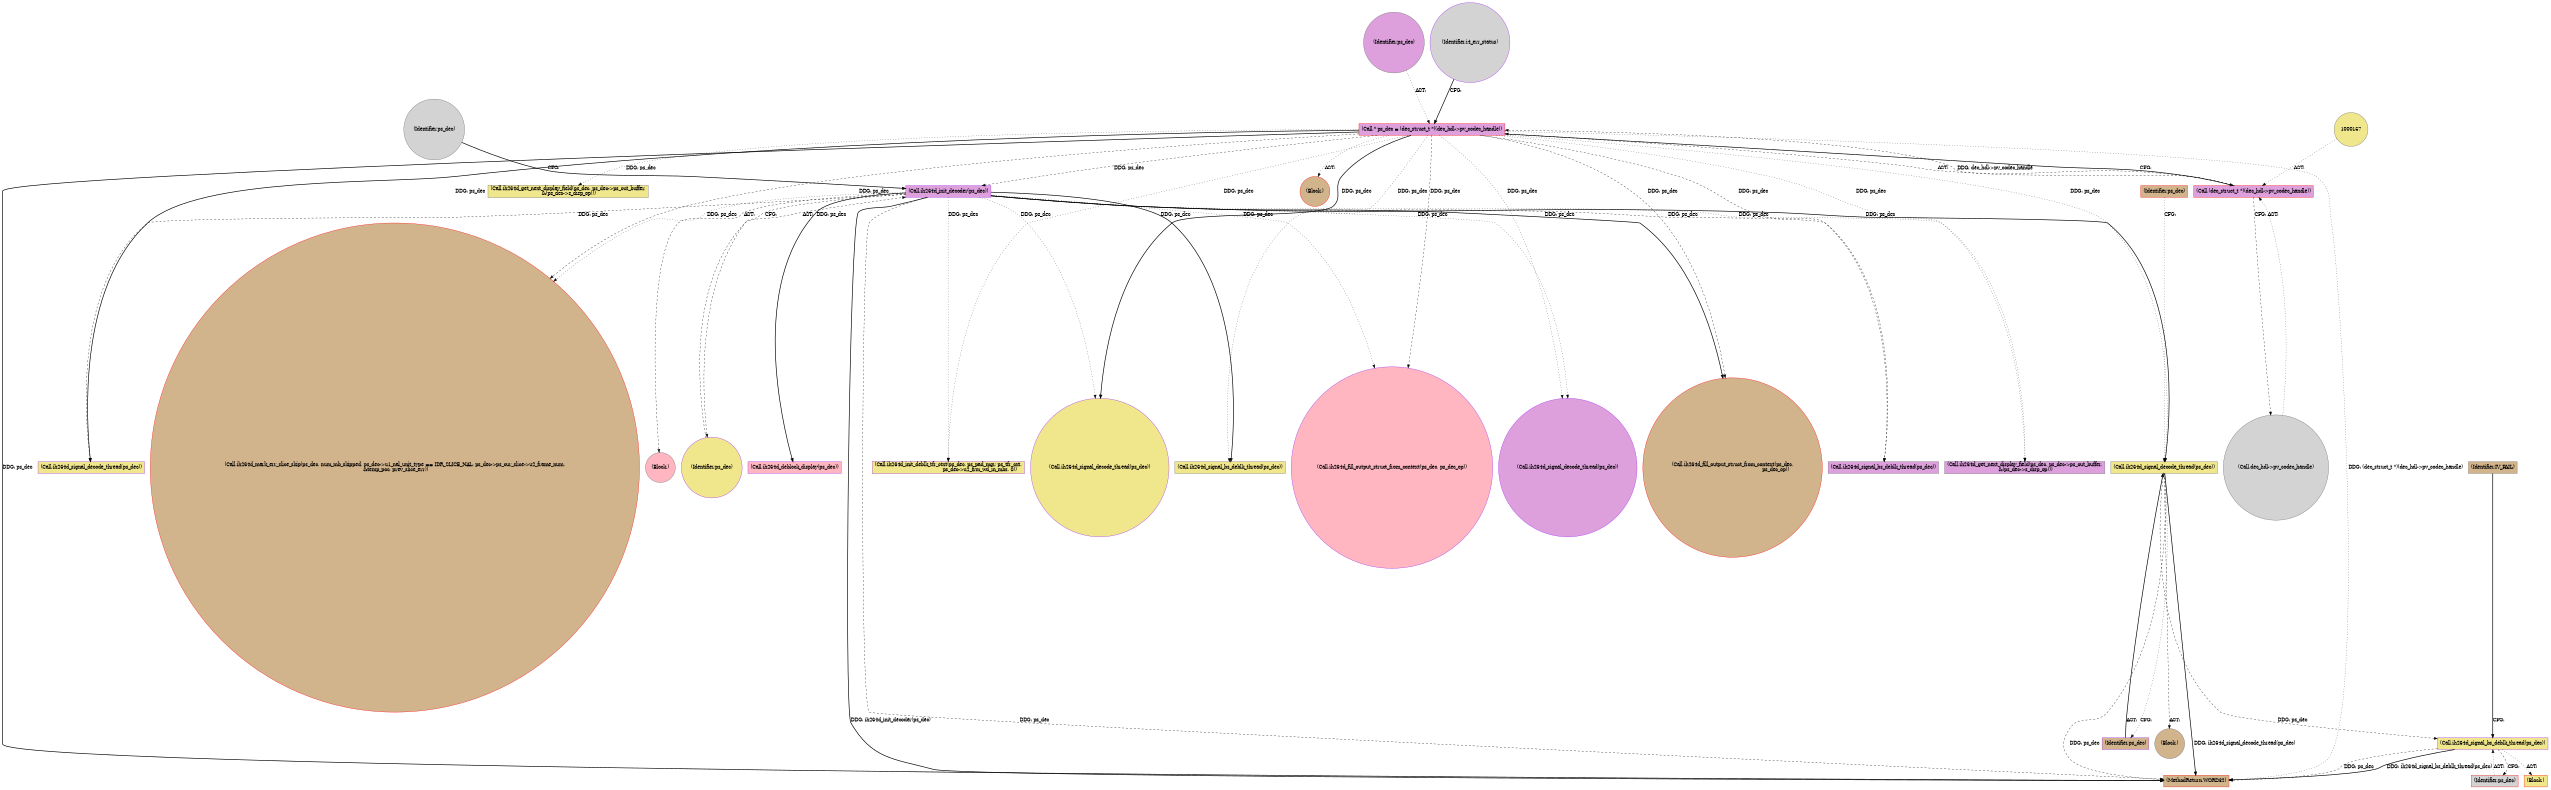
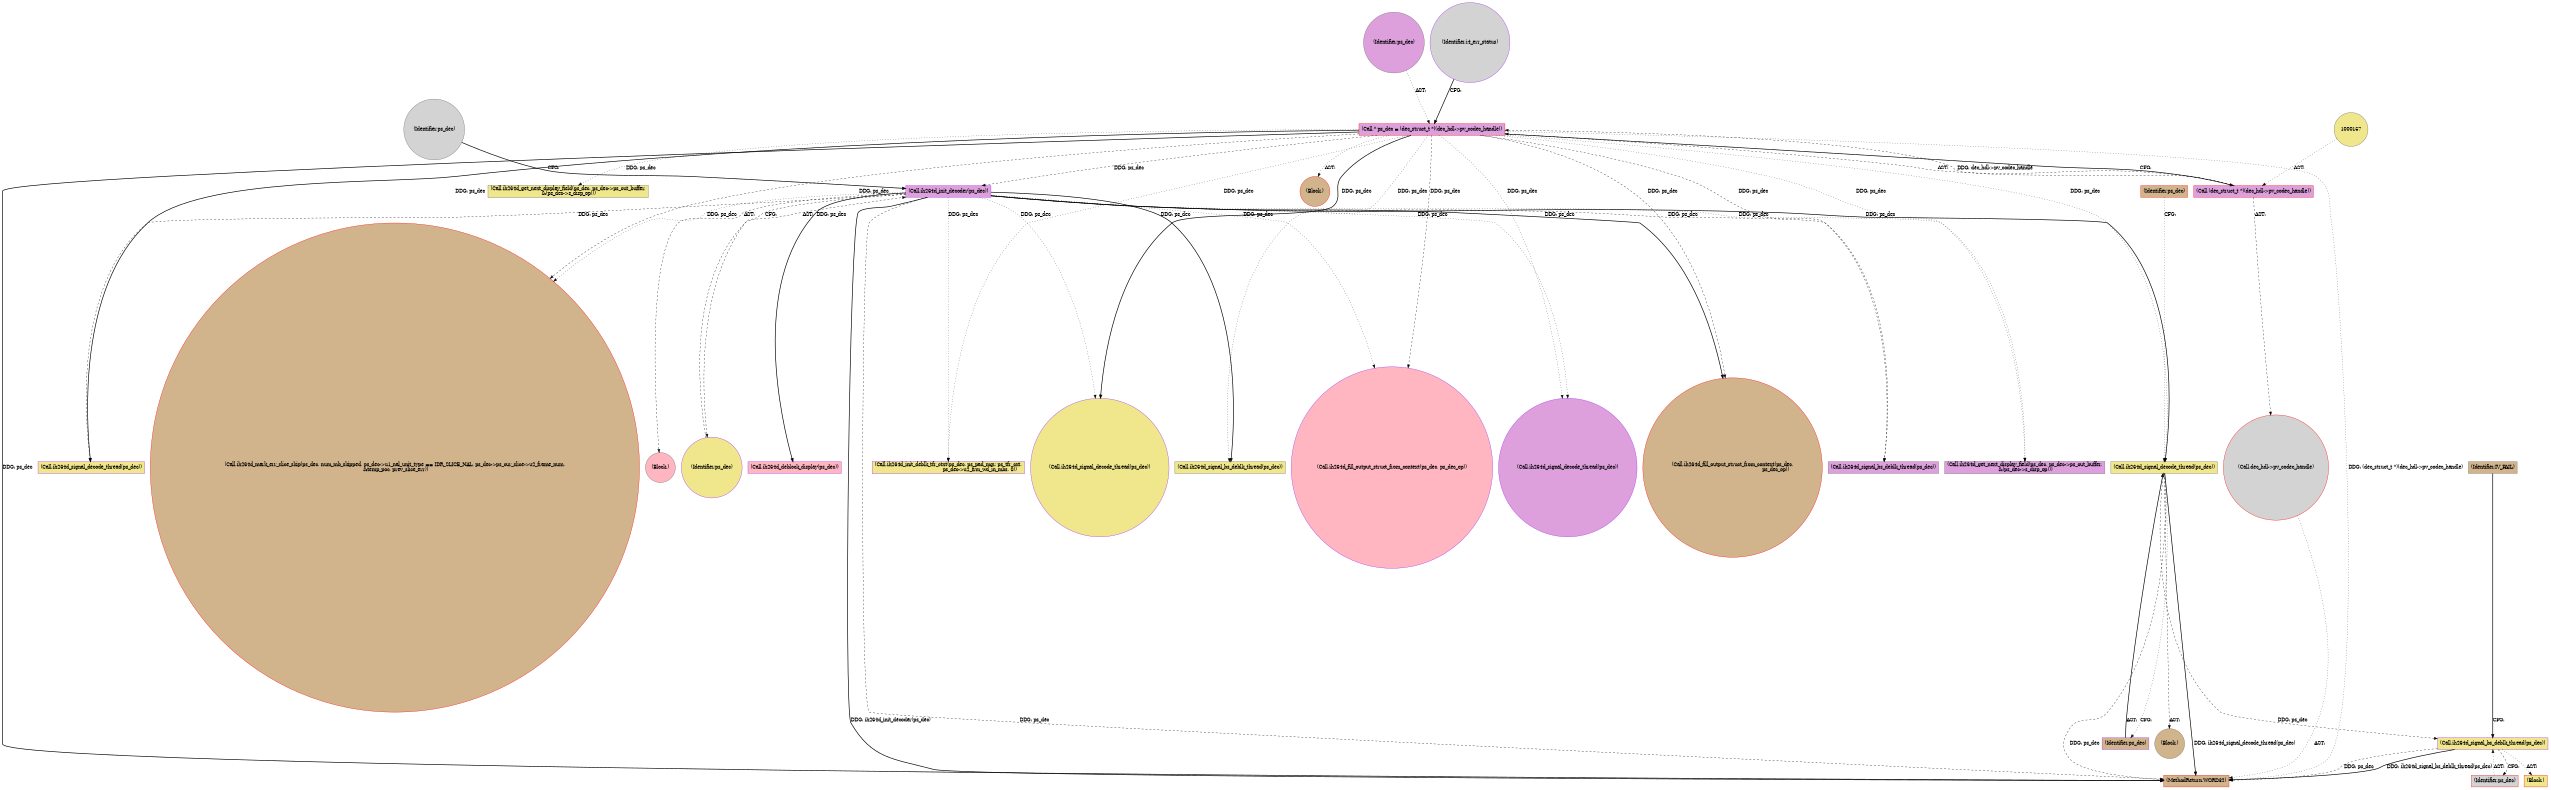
(2261, 215) -> (2261, 215)
(2285, 306) -> (2327, 673)
(2276, 468) -> (2276, 468)
